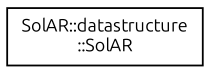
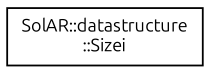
(105, 37) -> (105, 37)
